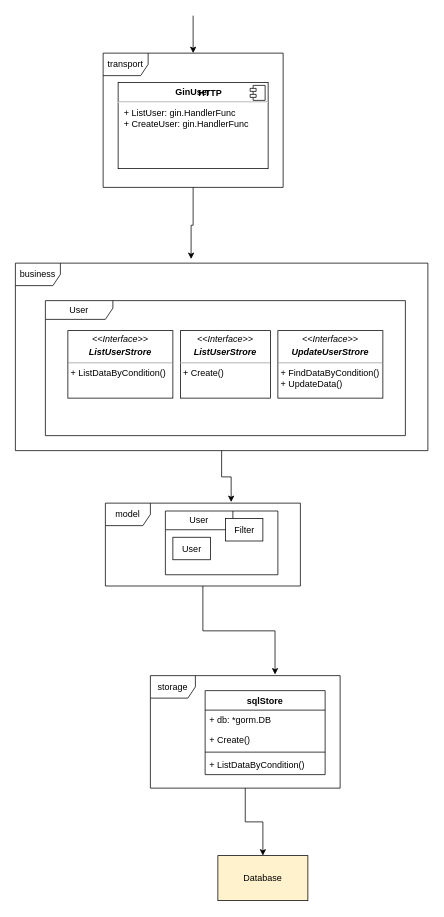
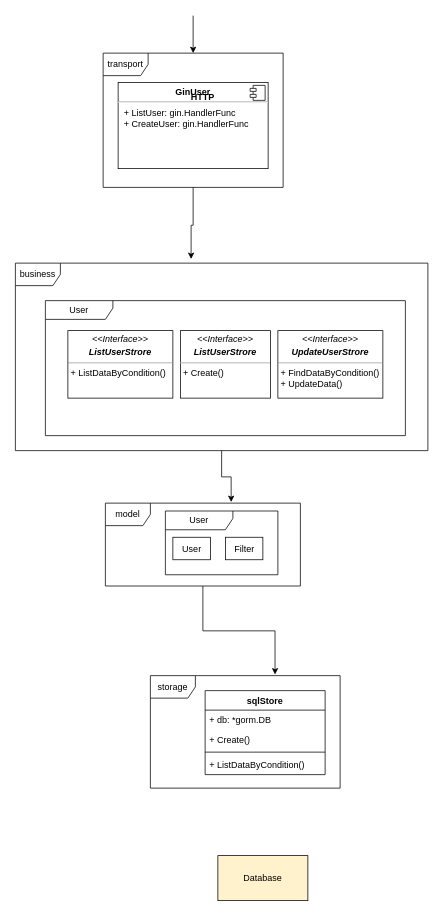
(210, 93) -> (203, 96)
(244, 530) -> (244, 548)
(245, 806) -> none
